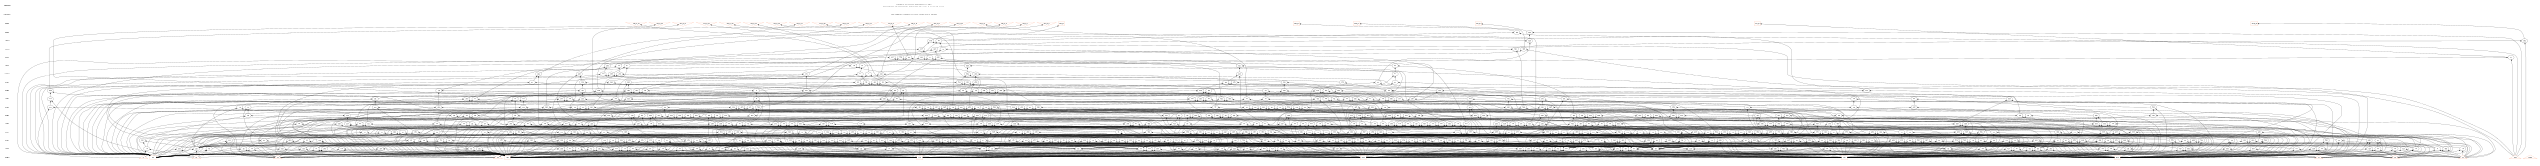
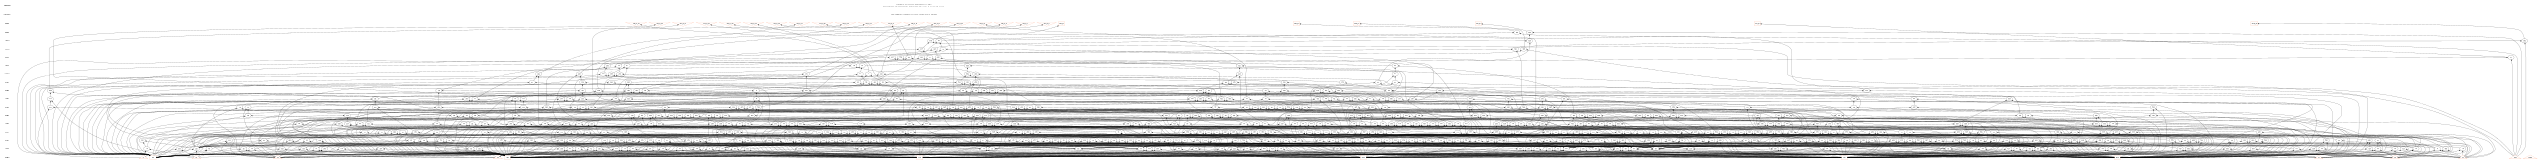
(420, 156) -> (533, 153)
(1064, 156) -> (873, 149)
